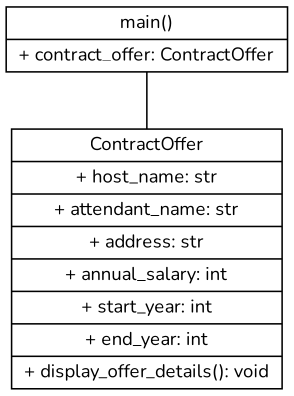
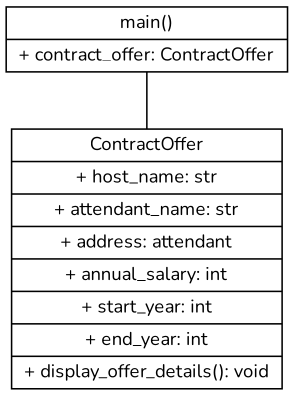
(147, 242) -> (147, 242)
